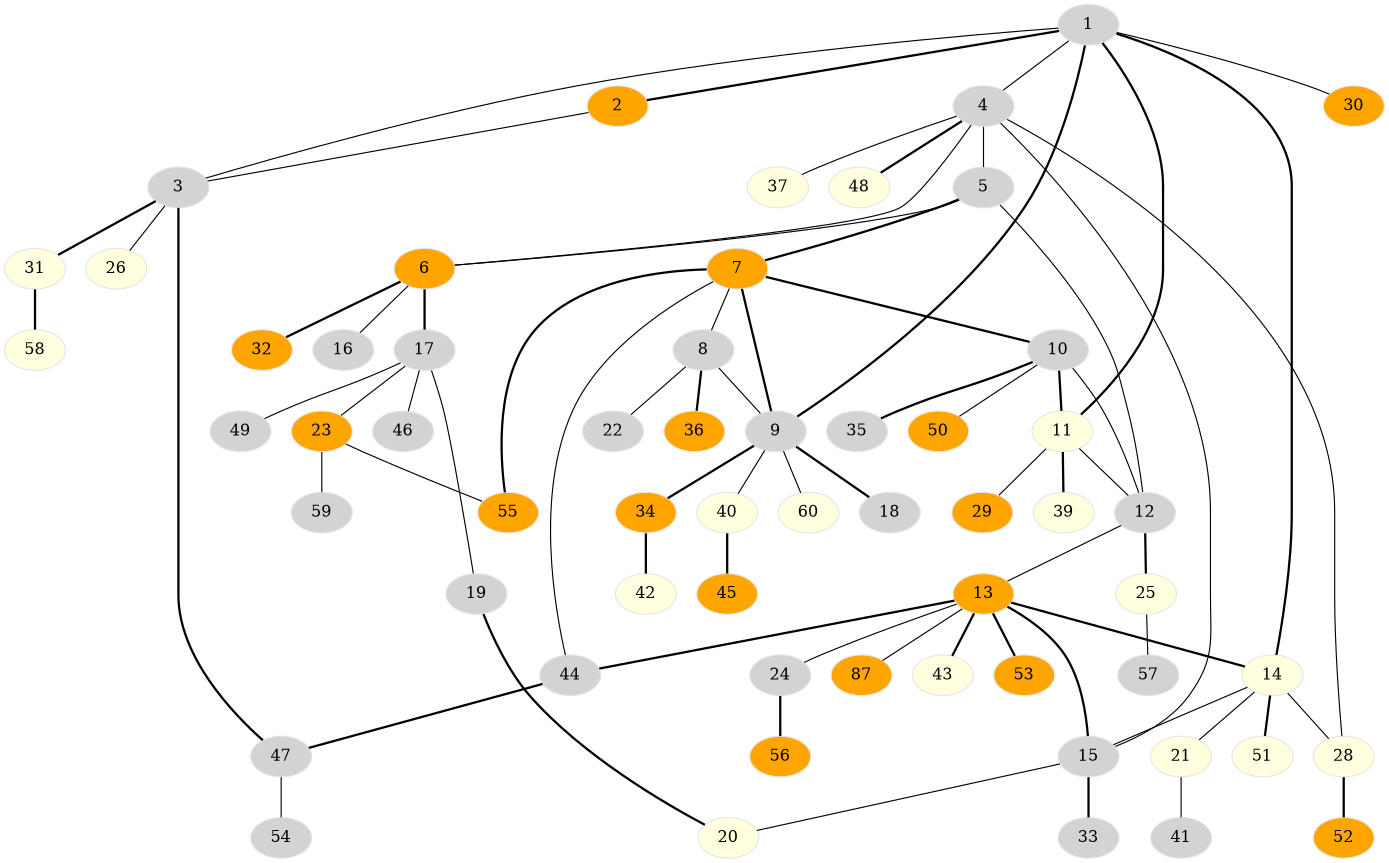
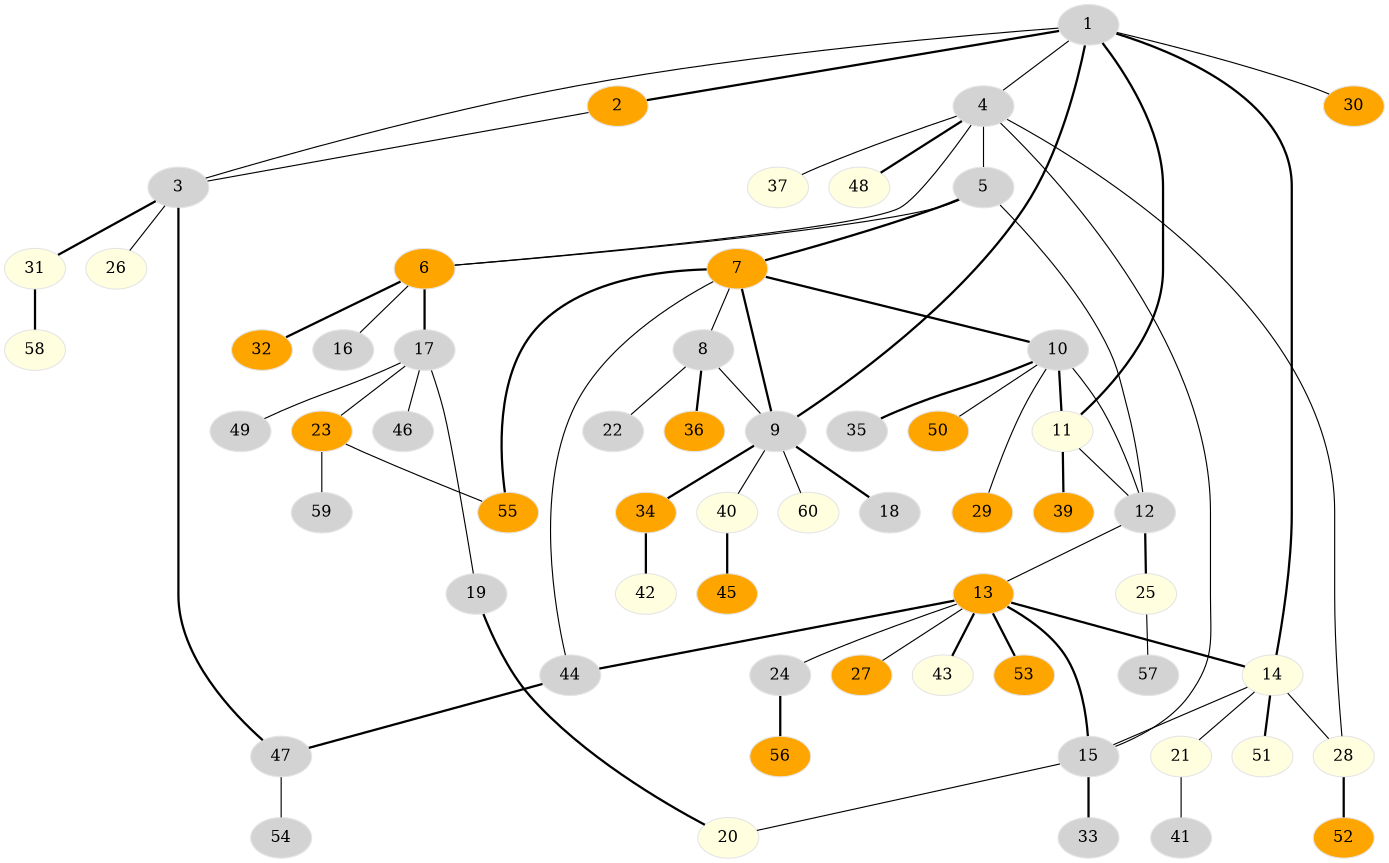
(1022, 472) -> (1014, 429)
(1064, 513) -> (1064, 513)
(862, 675) -> (862, 675)
